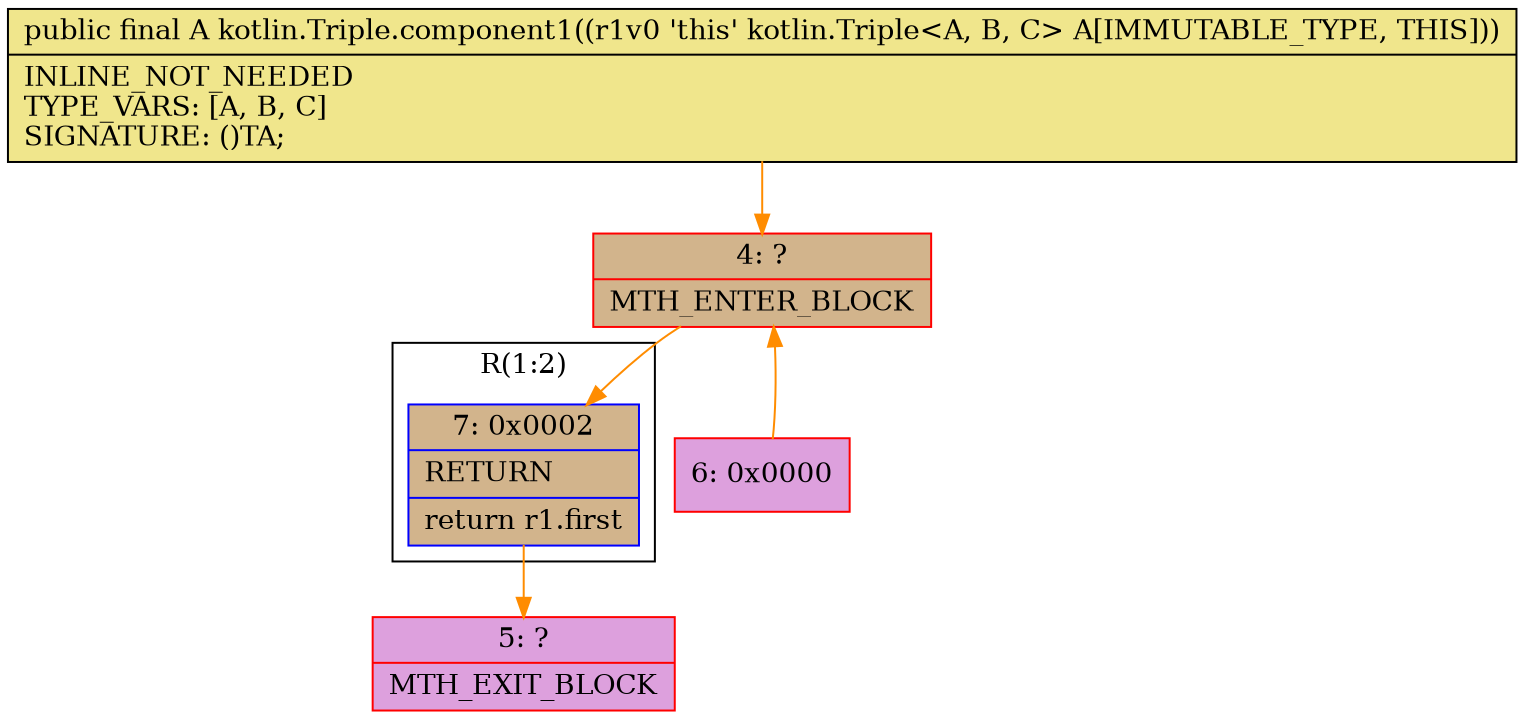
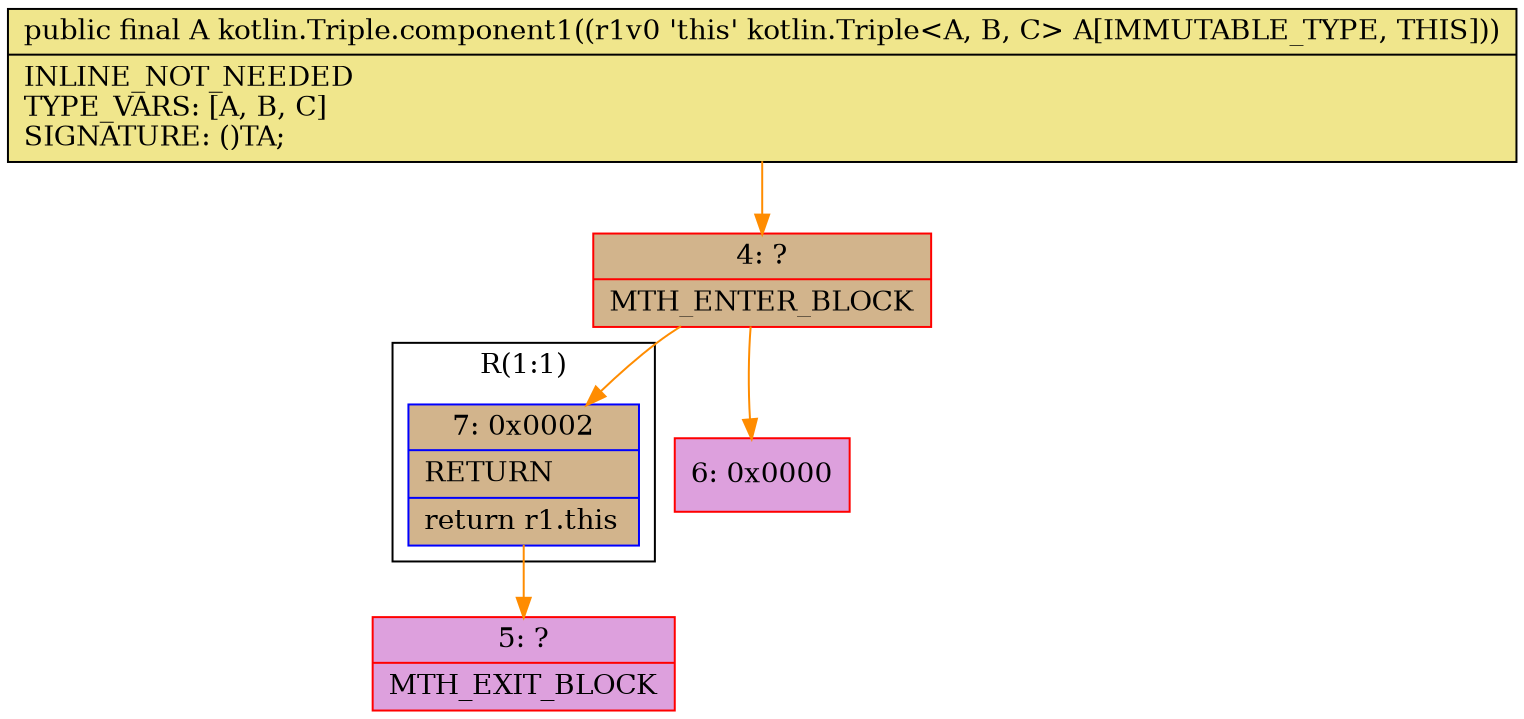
(524, 366) -> (524, 366)
(775, 393) -> (749, 373)
(524, 521) -> (522, 521)
